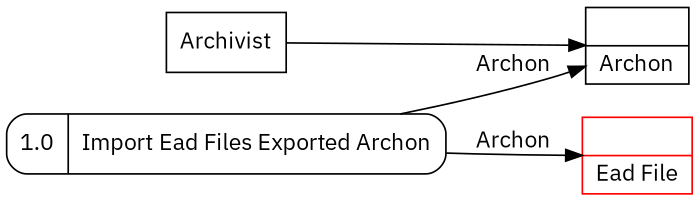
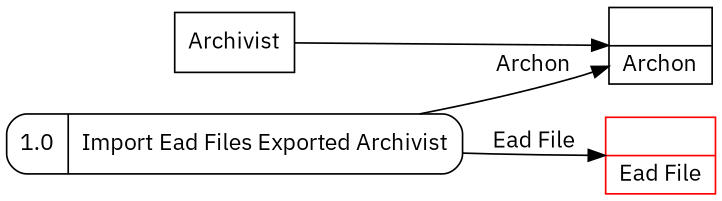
(514, 141) -> (534, 141)
(257, 143) -> (265, 143)
